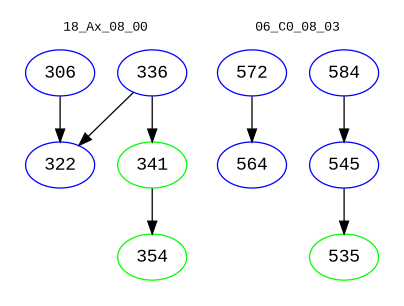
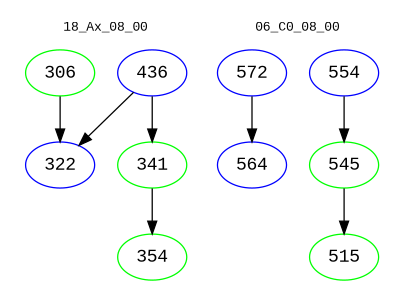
(298, 28) -> (298, 28)
(60, 73) -> (60, 73)
(152, 73) -> (152, 73)
(344, 73) -> (344, 73)
(344, 165) -> (344, 165)
(344, 257) -> (344, 257)
